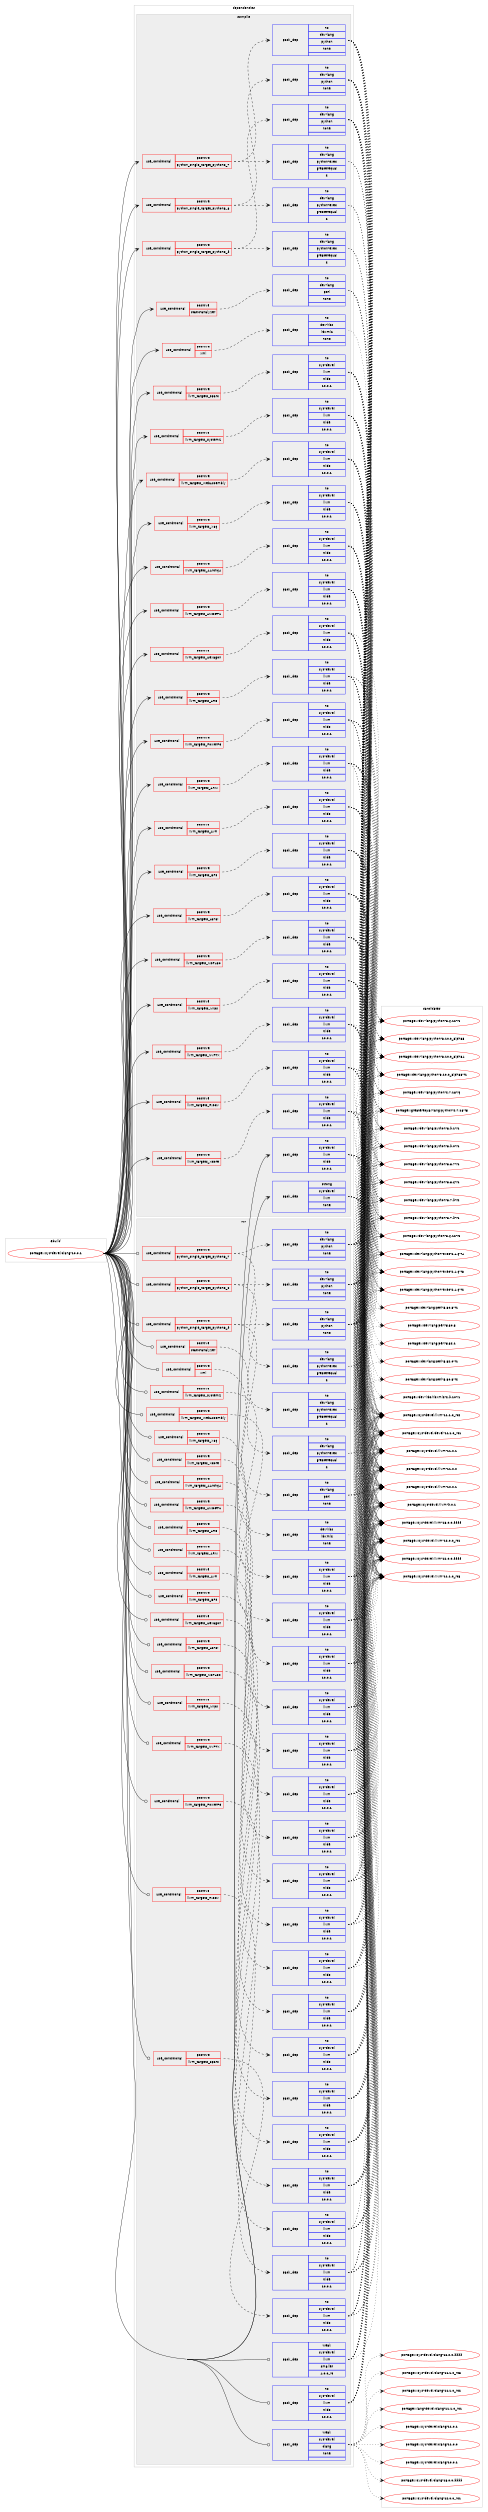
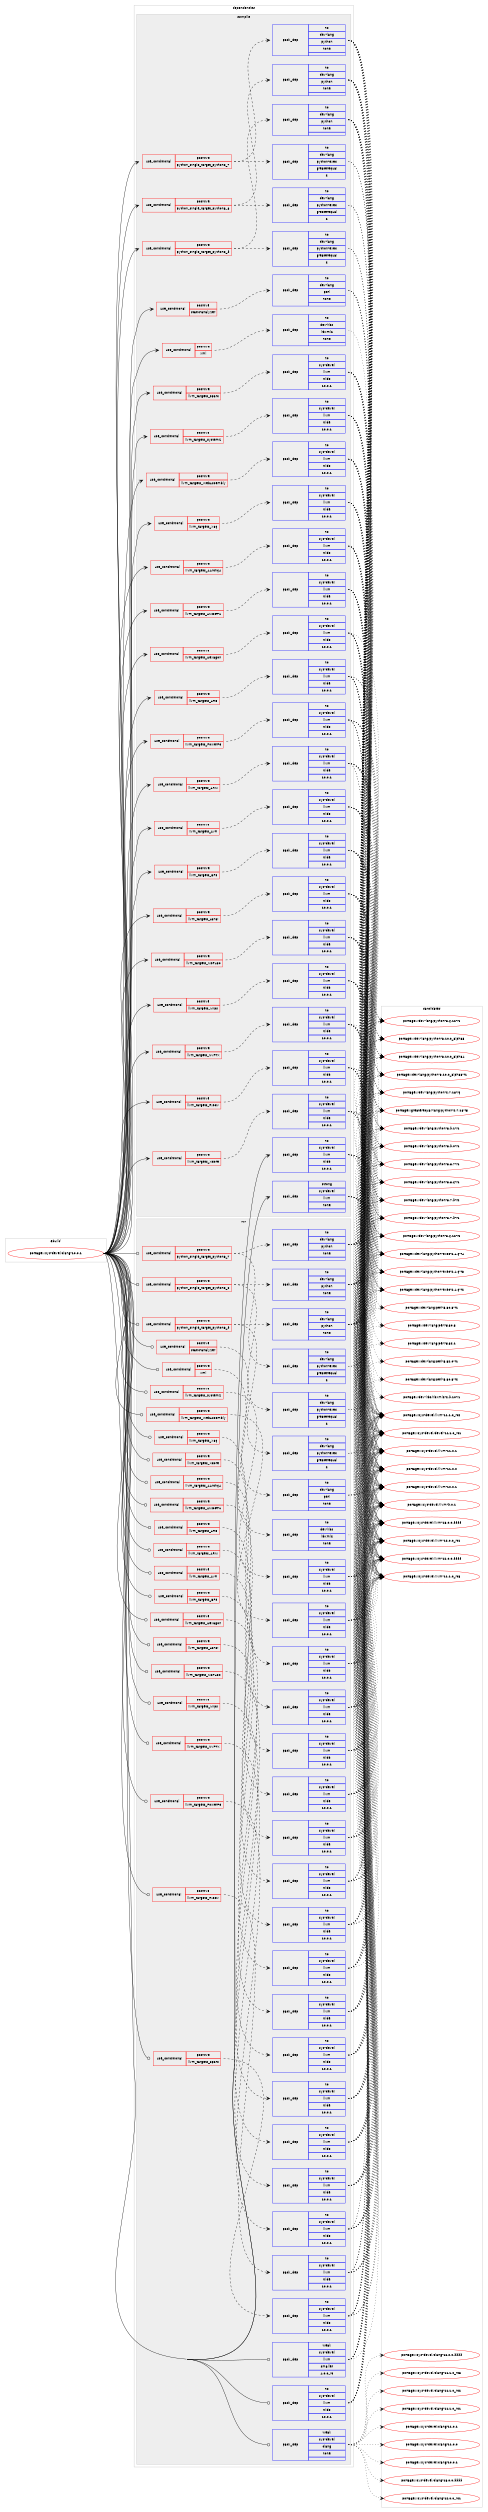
(432, 2409) -> (432, 2409)
